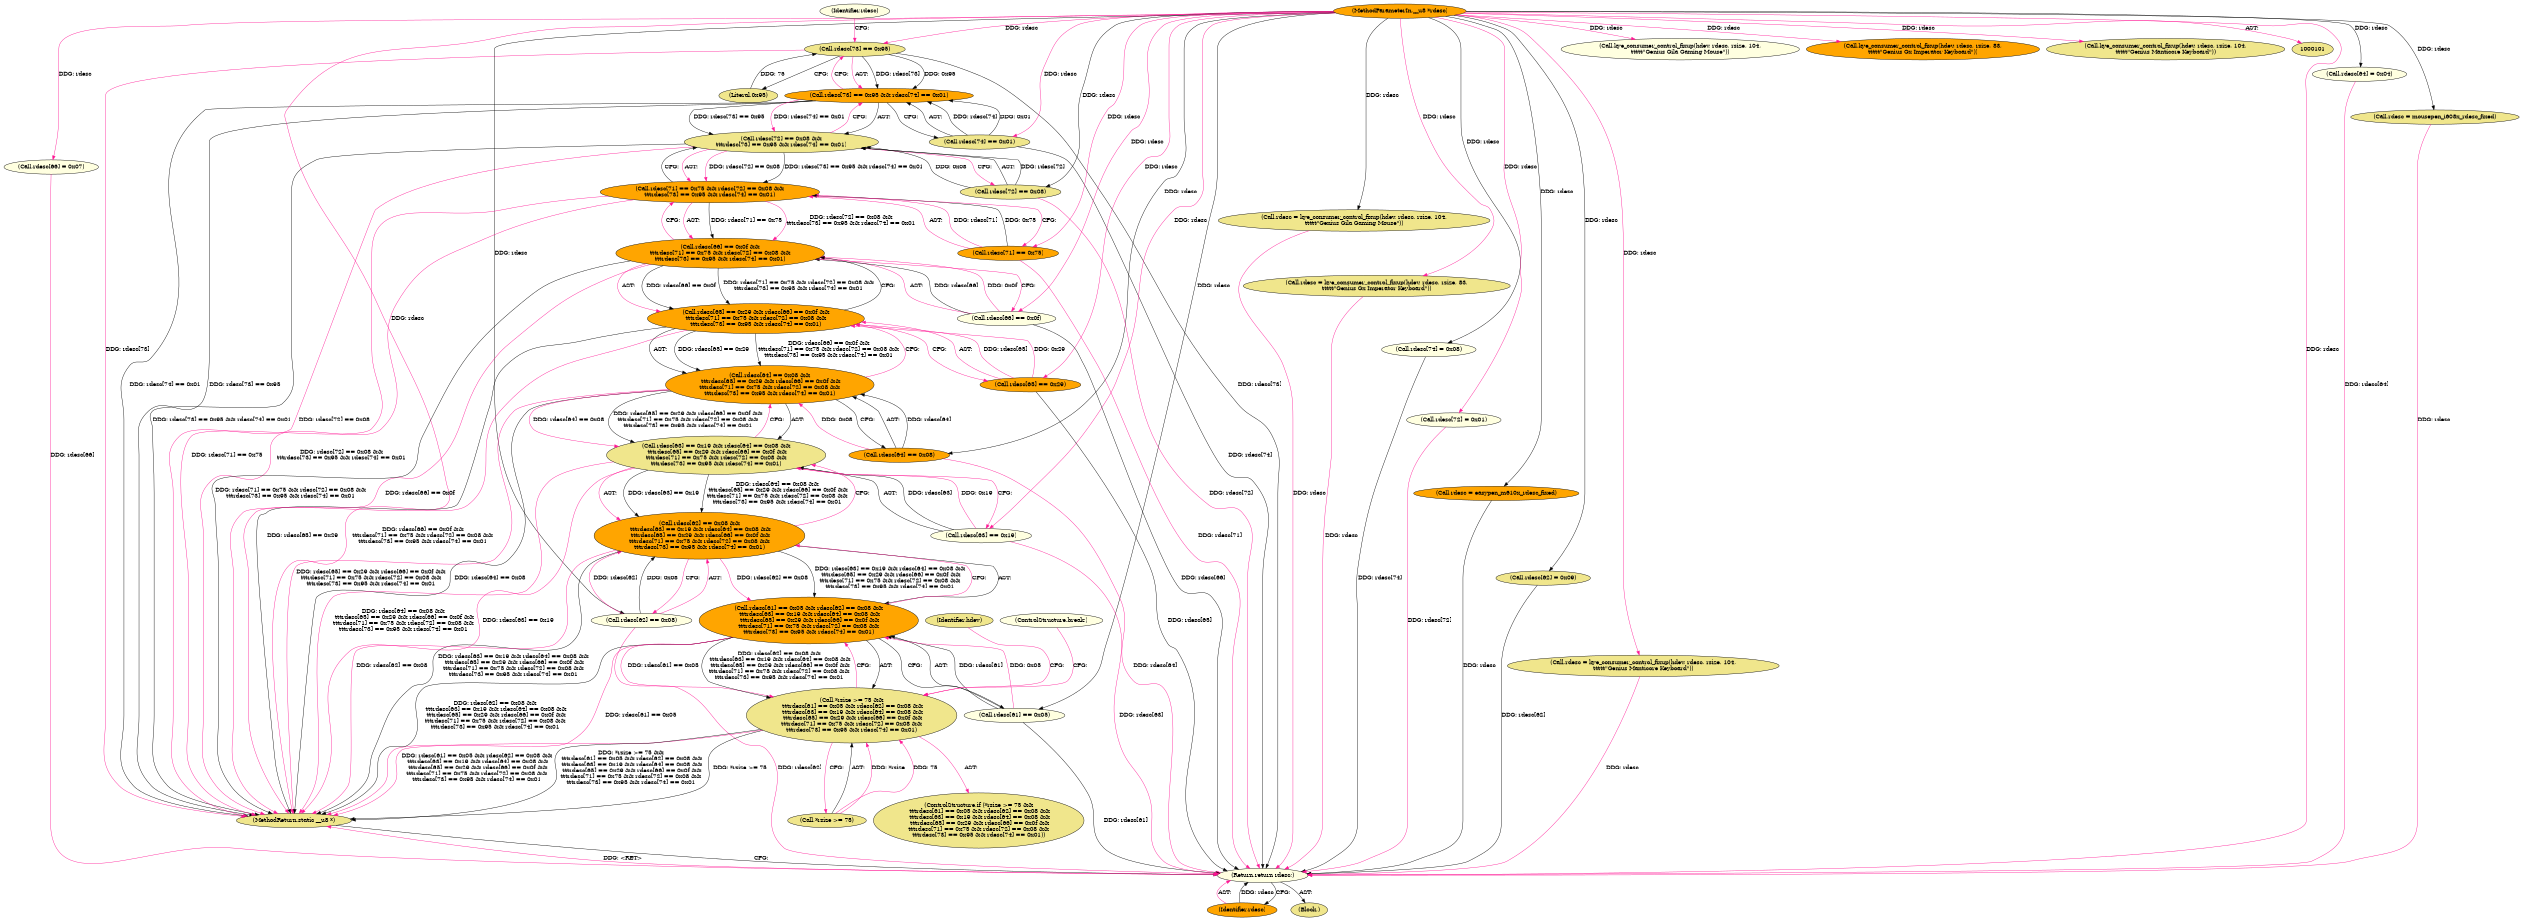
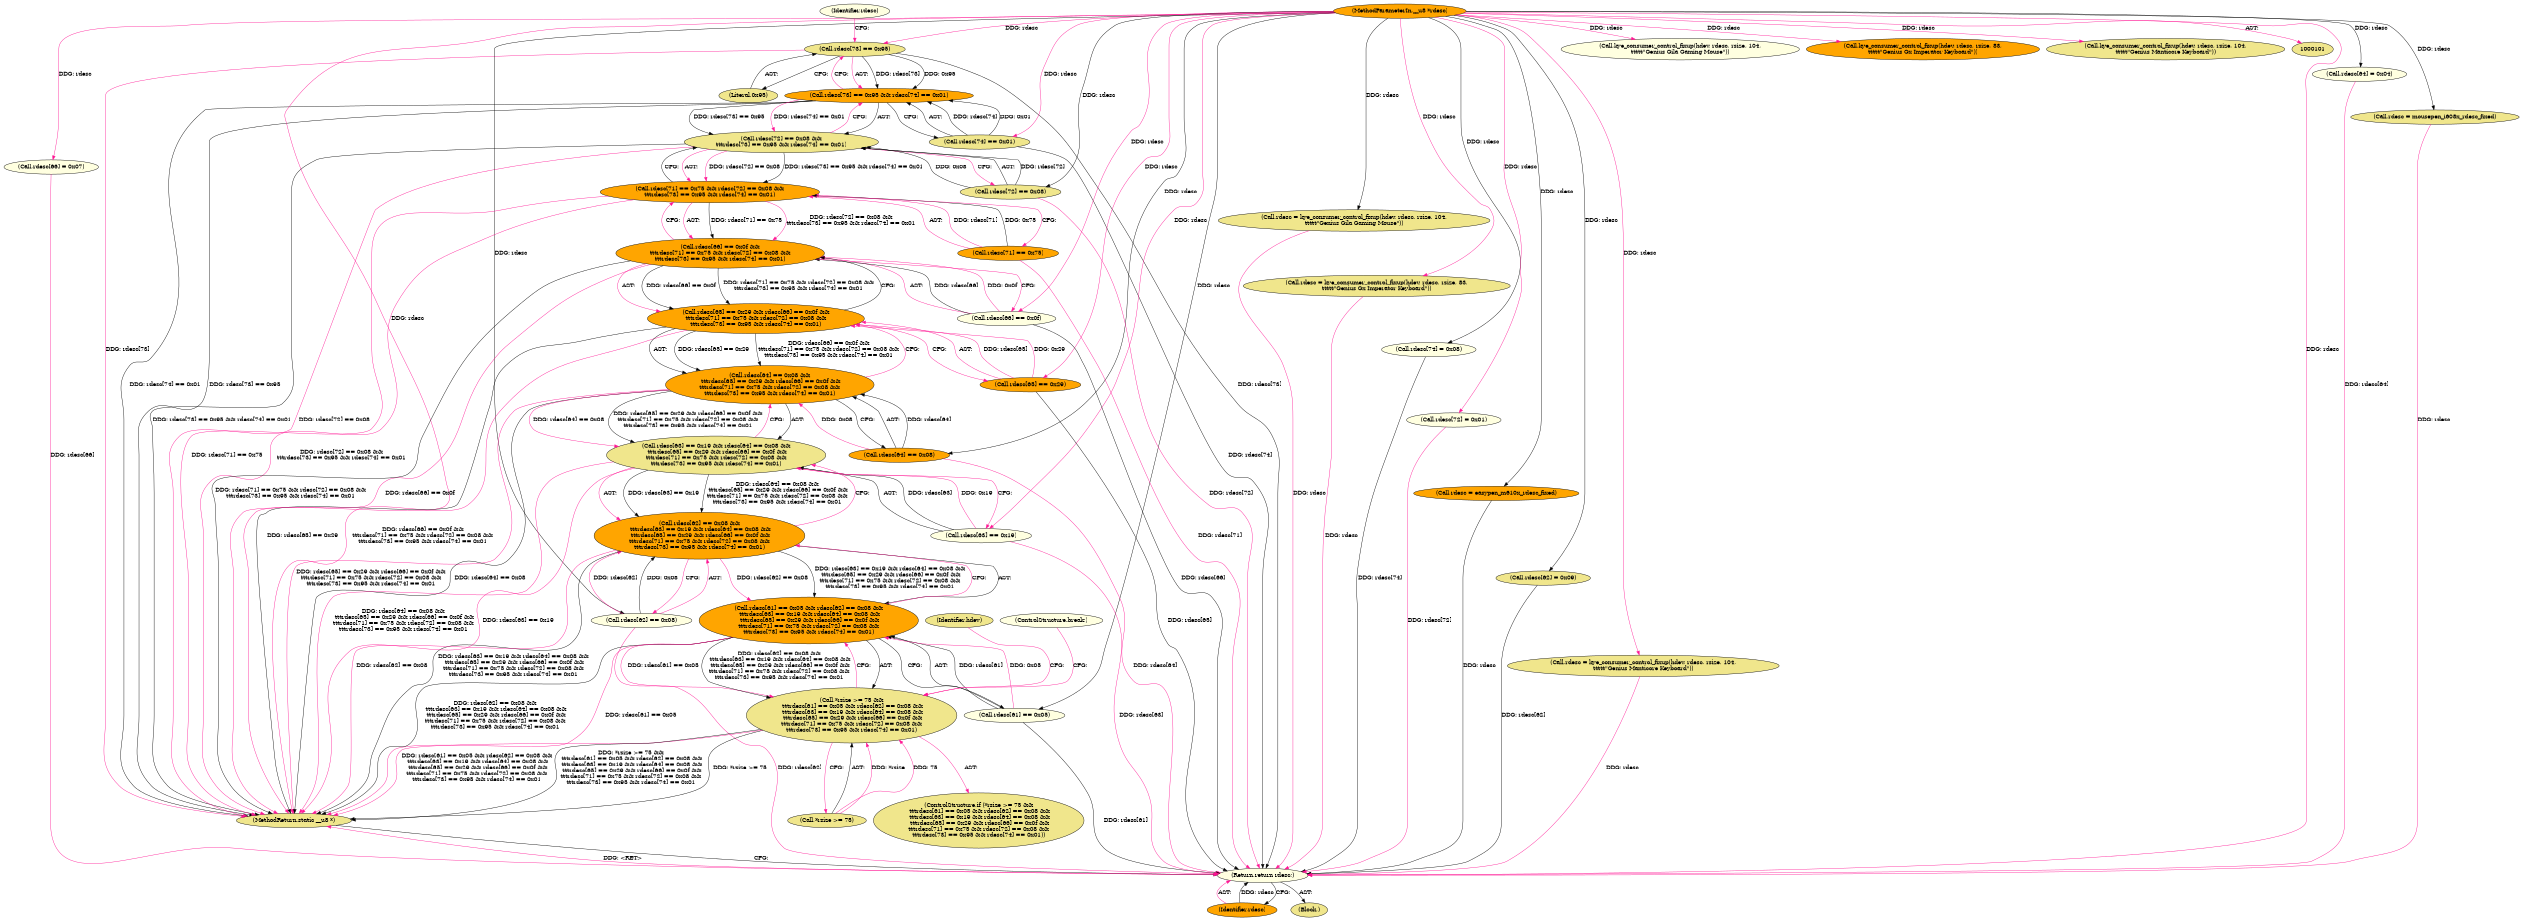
(1125, 50) -> none
(773, 74) -> (773, 74)
